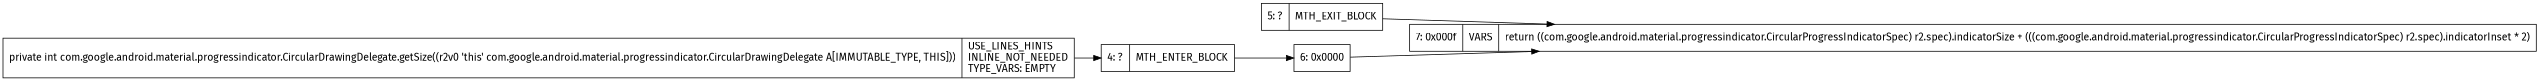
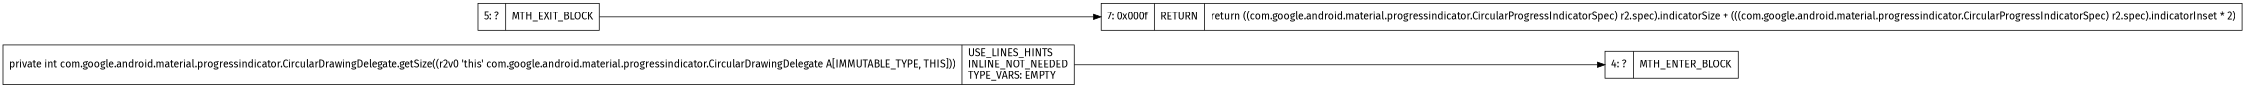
(1481, 37) -> (1179, 16)
(1322, 58) -> none
